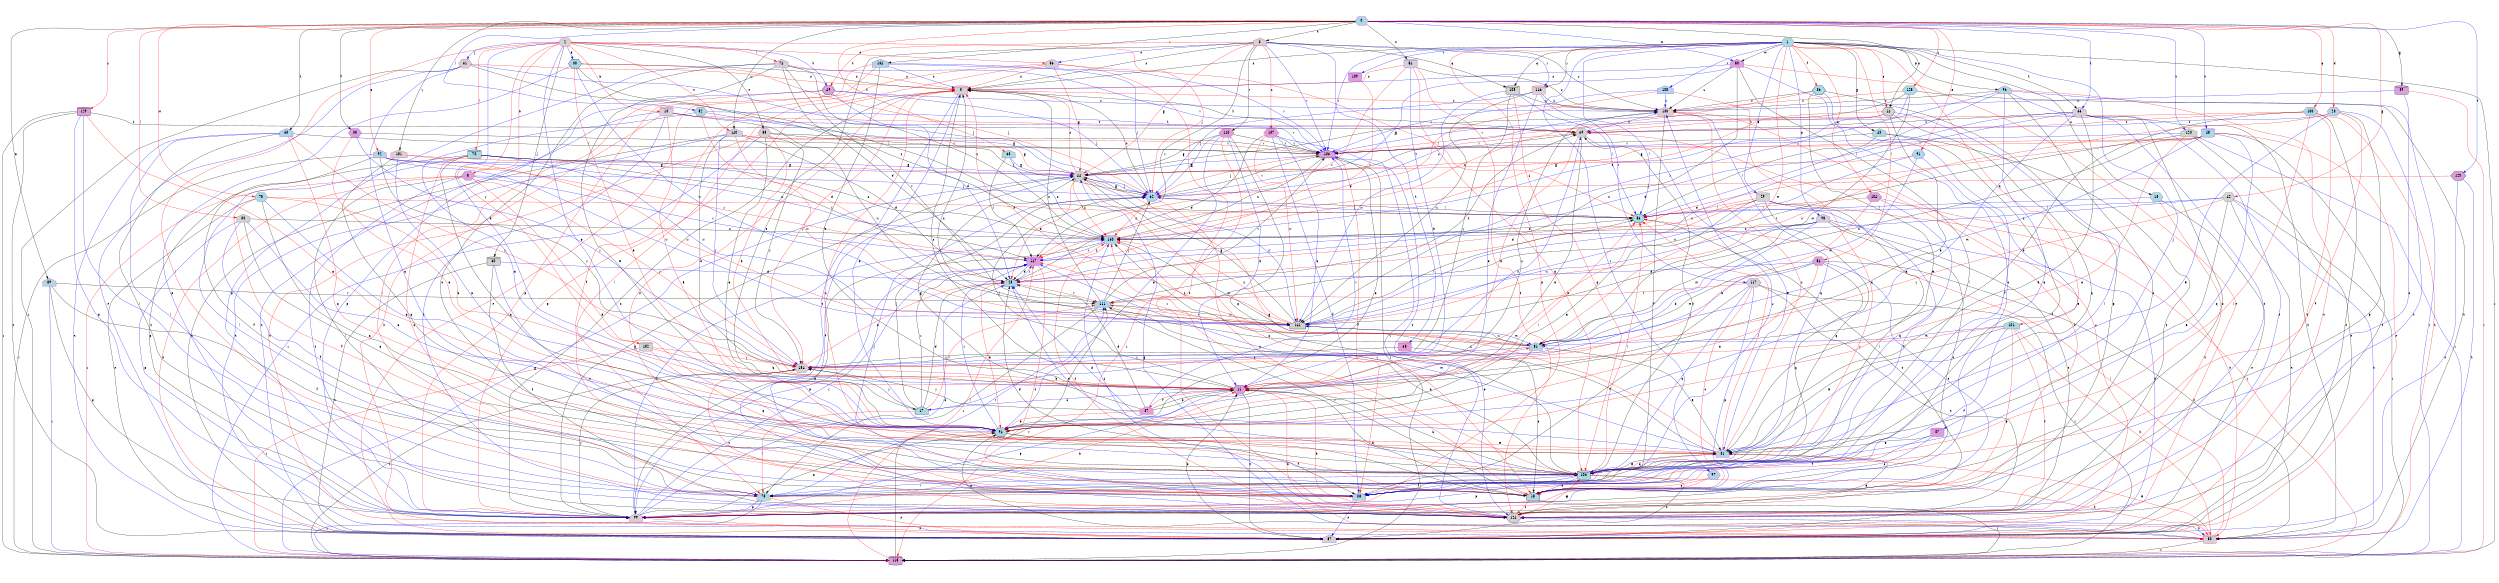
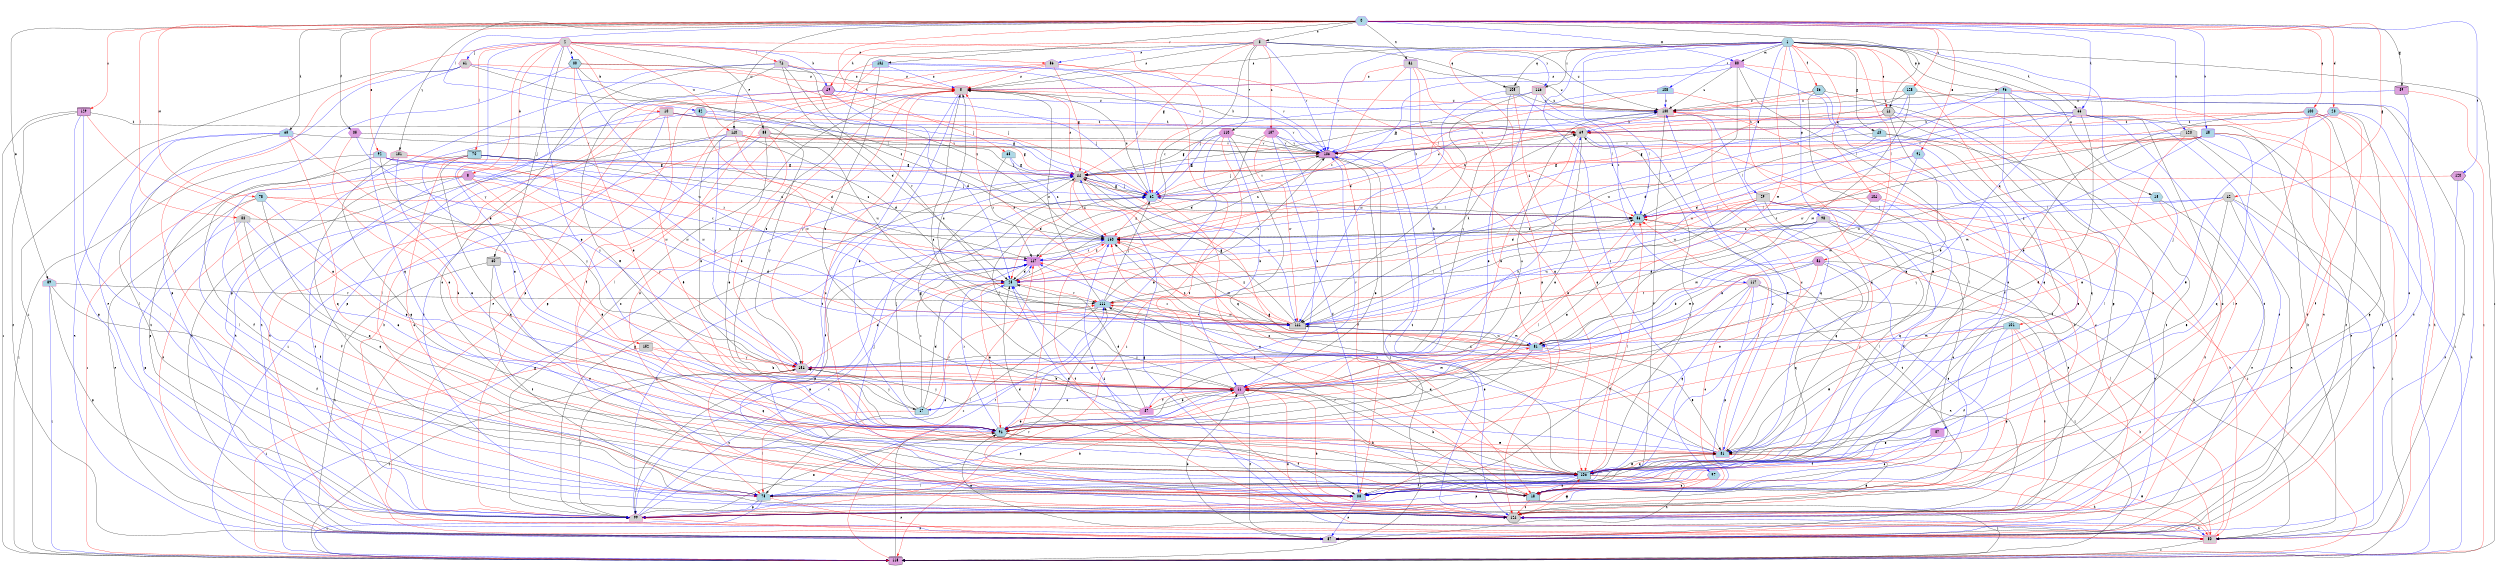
(1355, 77) -> none
(1405, 347) -> none
